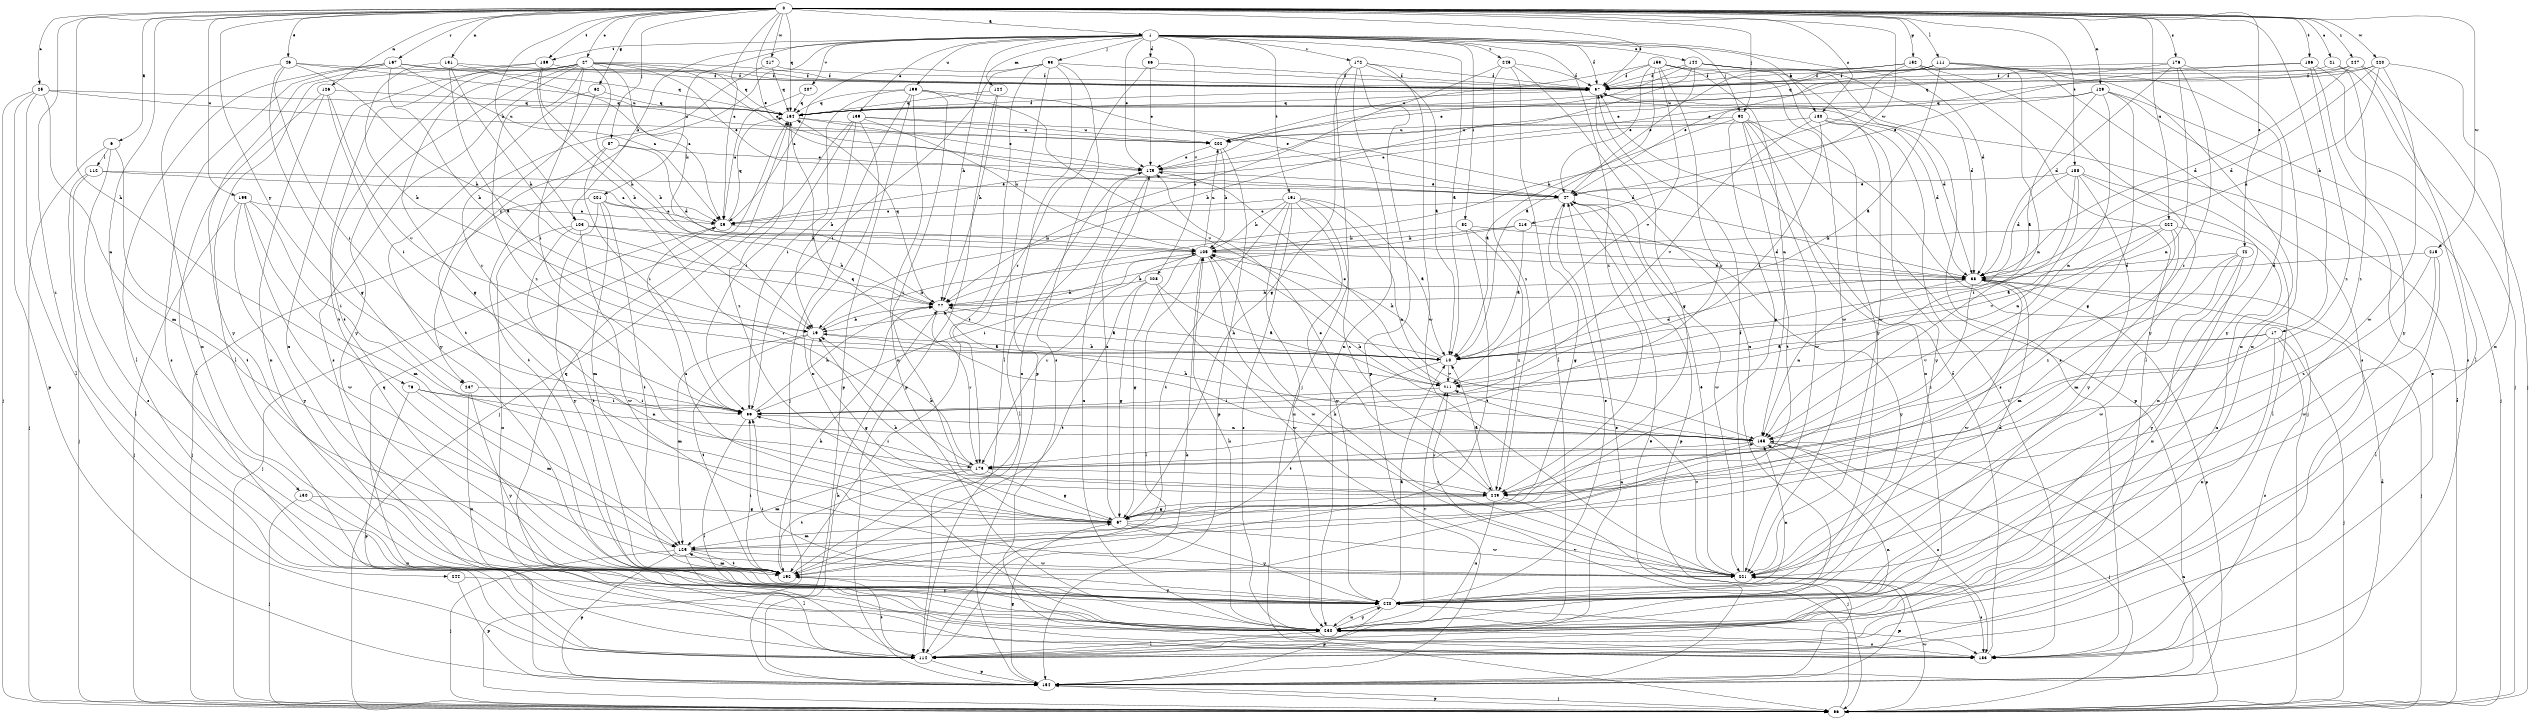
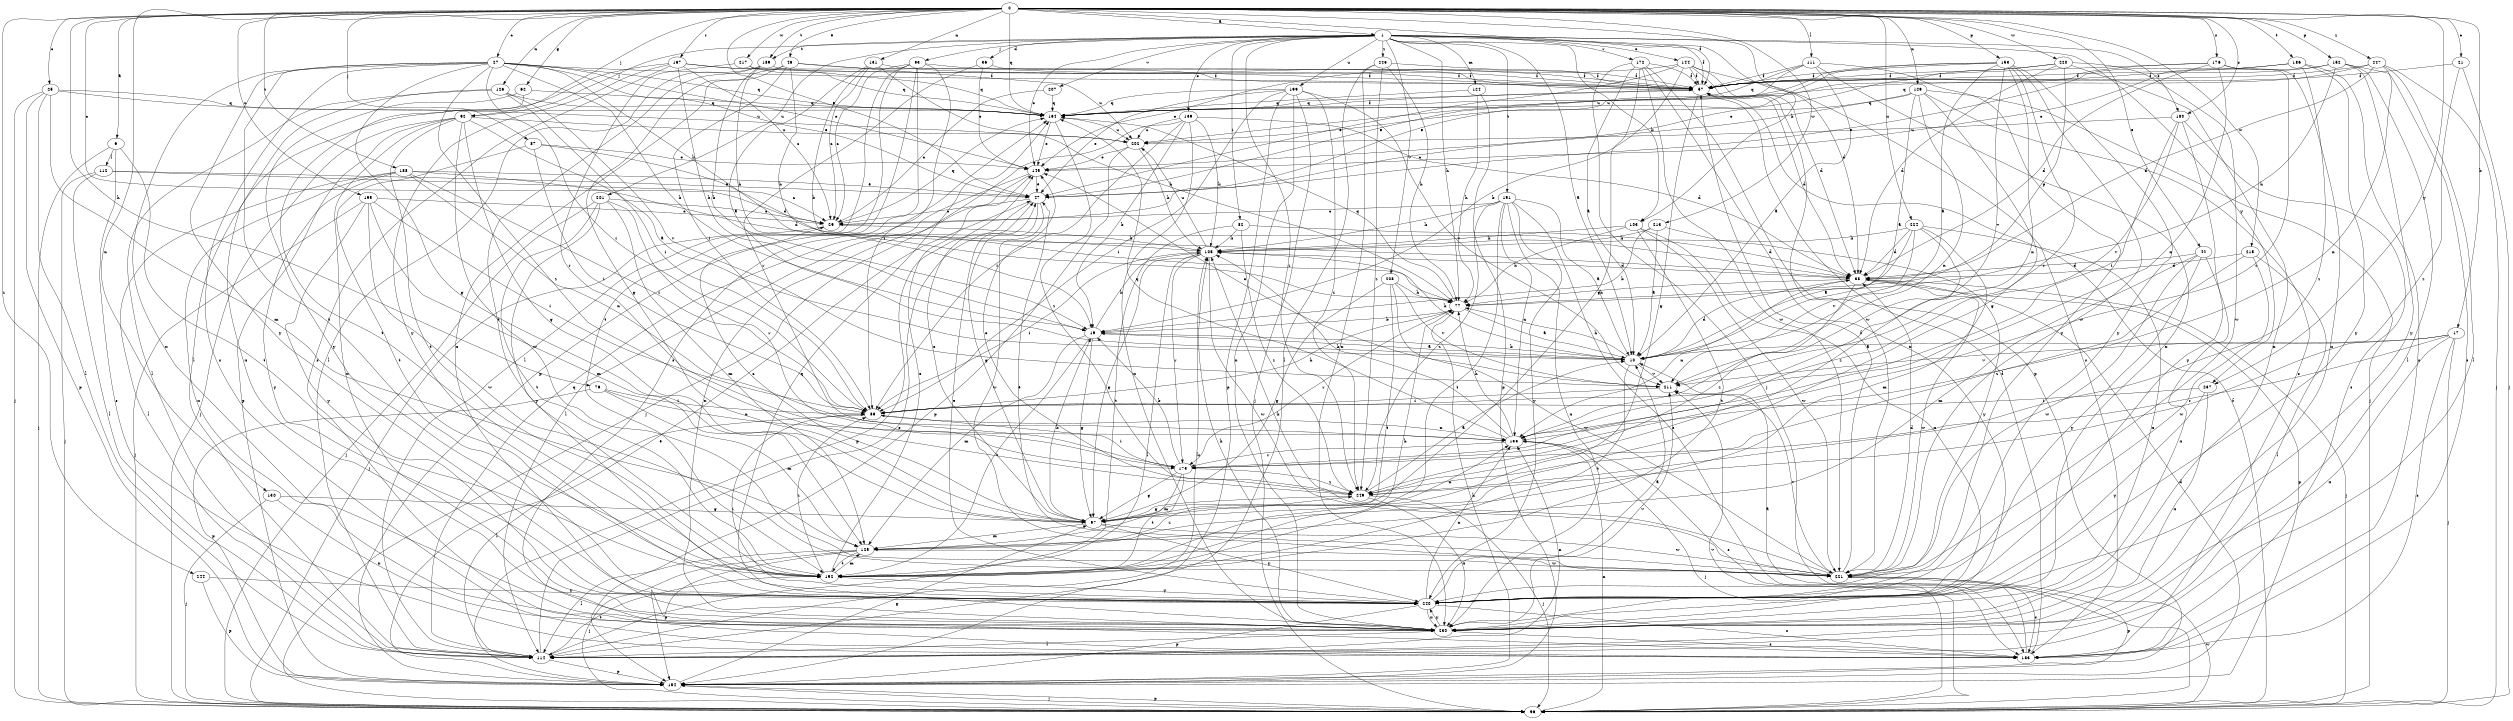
none -> (1512, 10)
(1925, 167) -> (1889, 252)
(2246, 184) -> (2044, 184)
(2032, 258) -> (2062, 357)
(1271, 333) -> (1443, 333)
none -> (1127, 536)
none -> (1792, 578)
